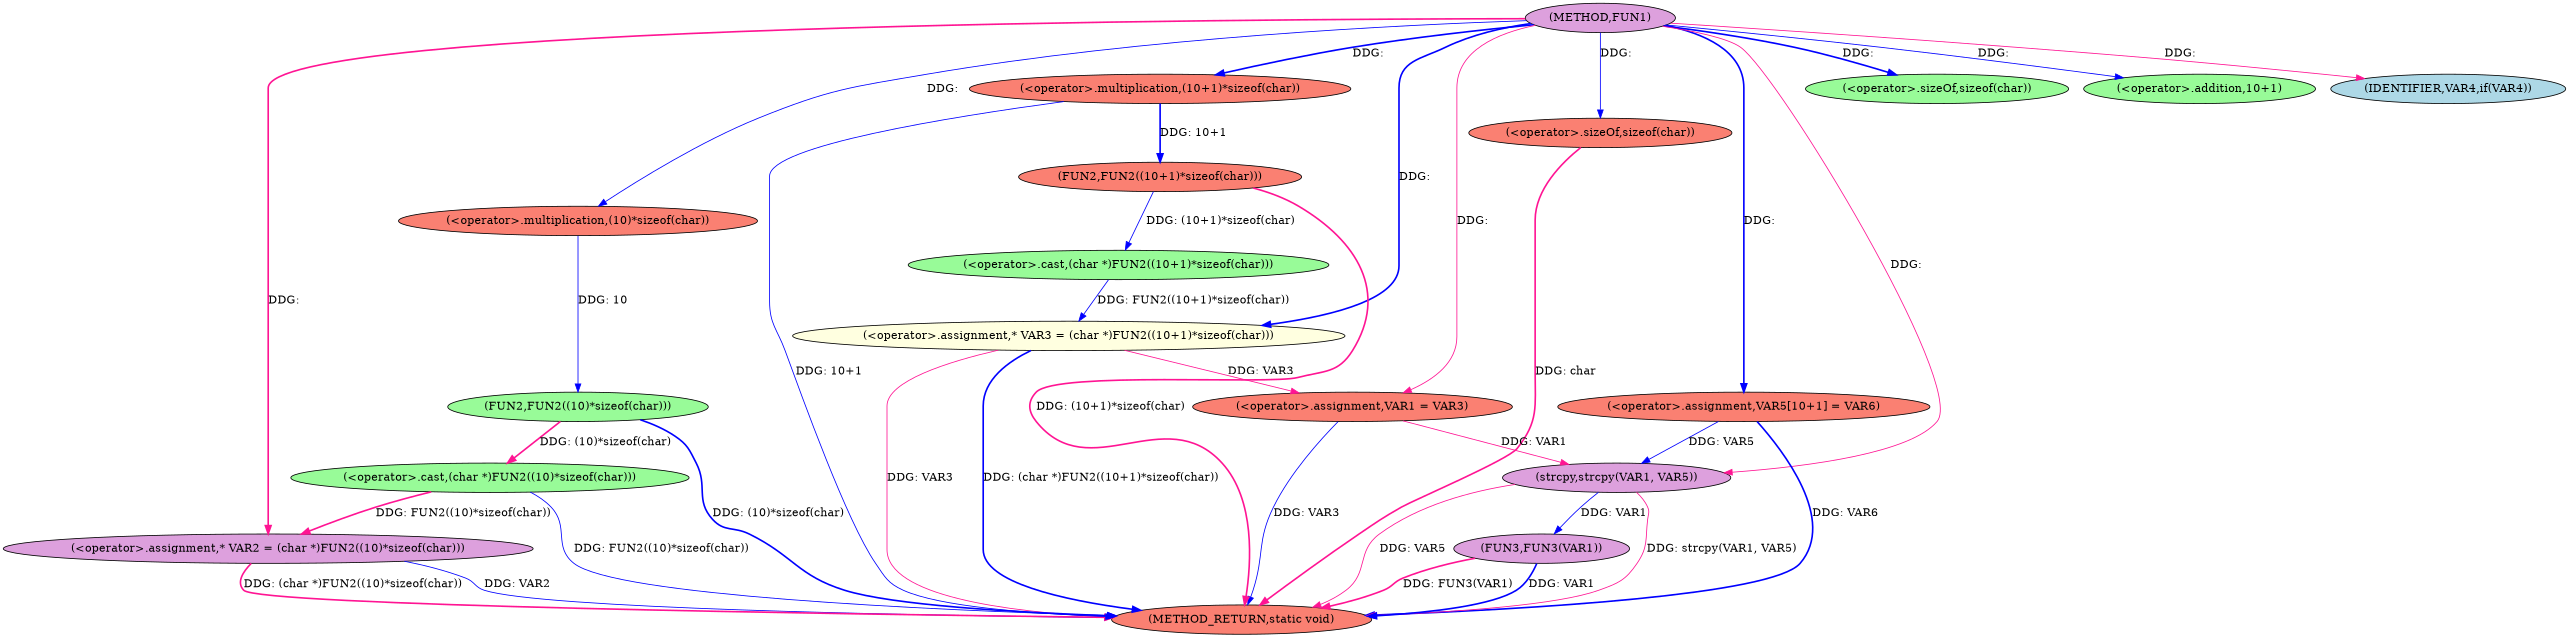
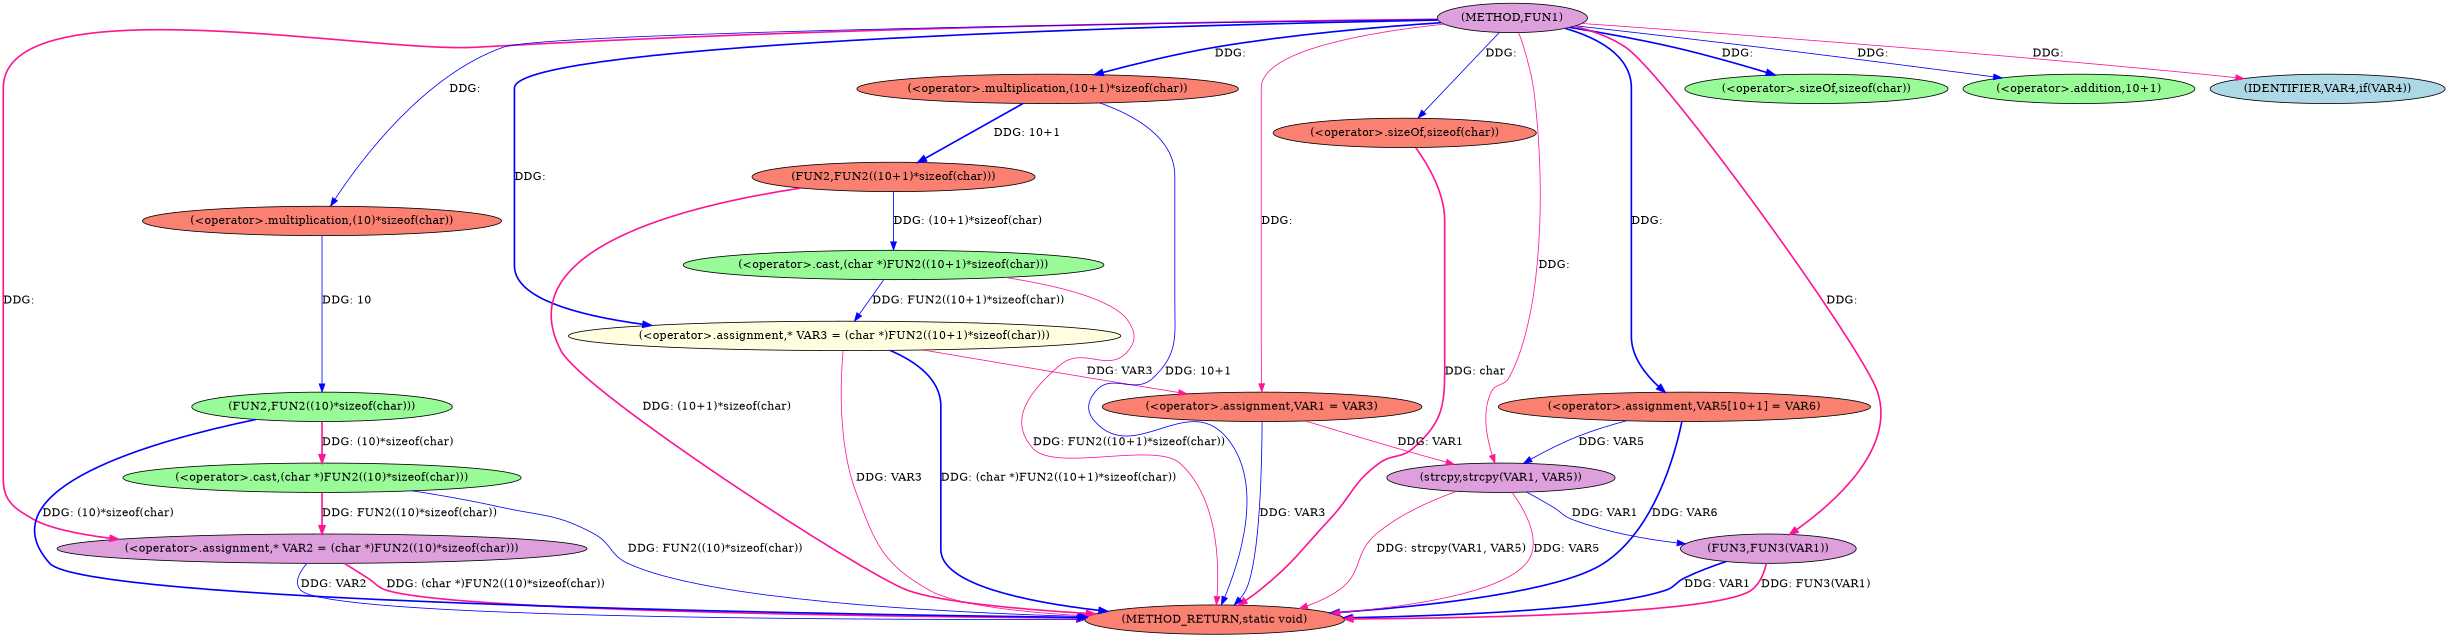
none -> (1794, 259)
none -> (1023, 429)
